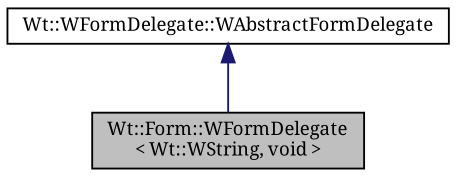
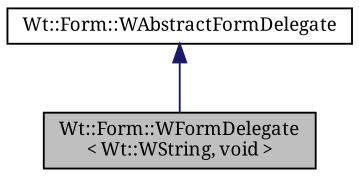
(228, 26) -> (180, 26)
